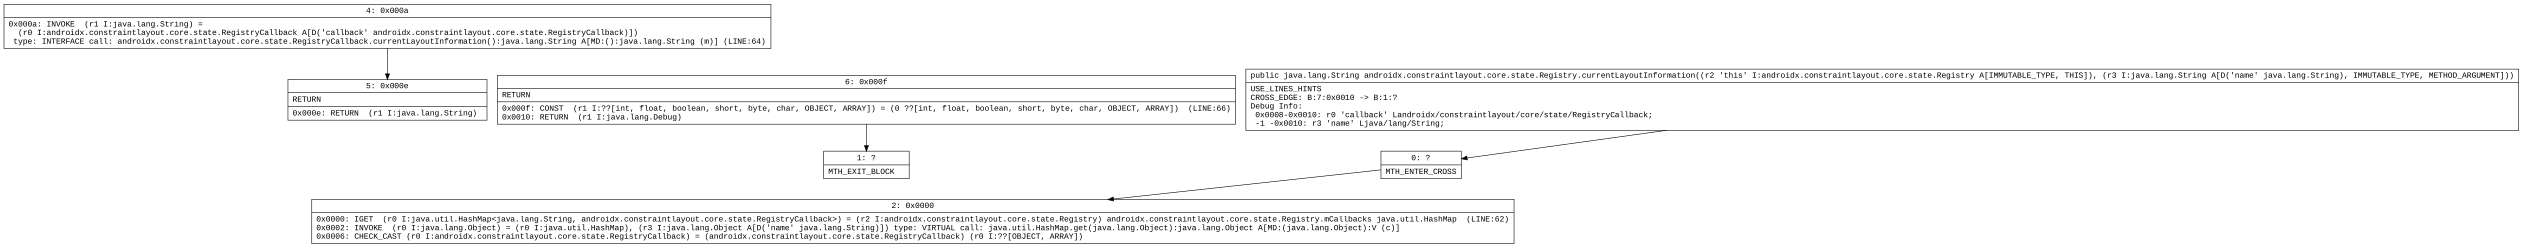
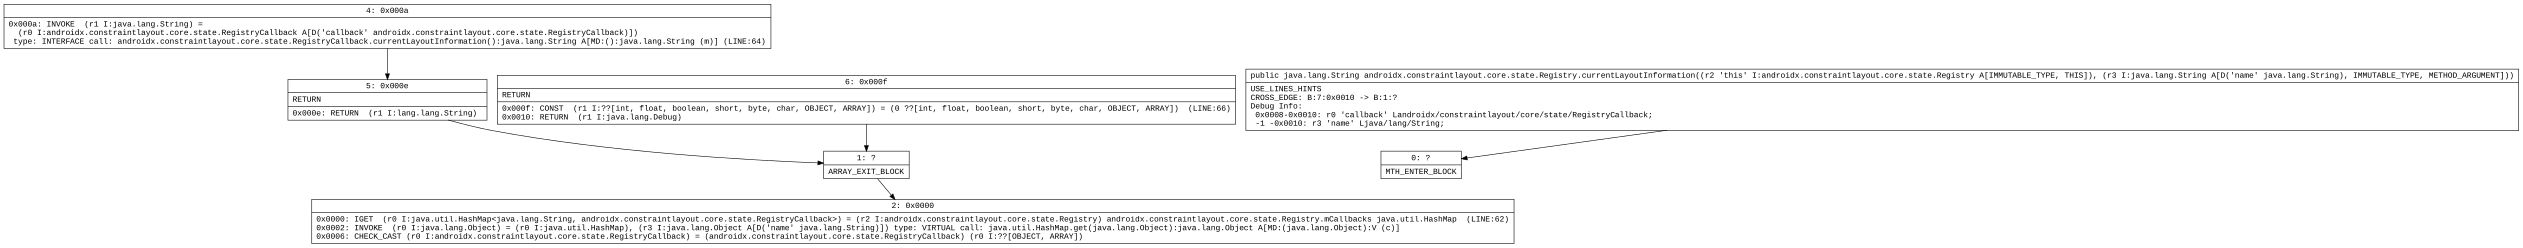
(387, 113) -> (387, 113)
none -> (632, 150)
(862, 172) -> (866, 172)
(1421, 172) -> (1421, 172)
(1247, 184) -> (884, 187)
